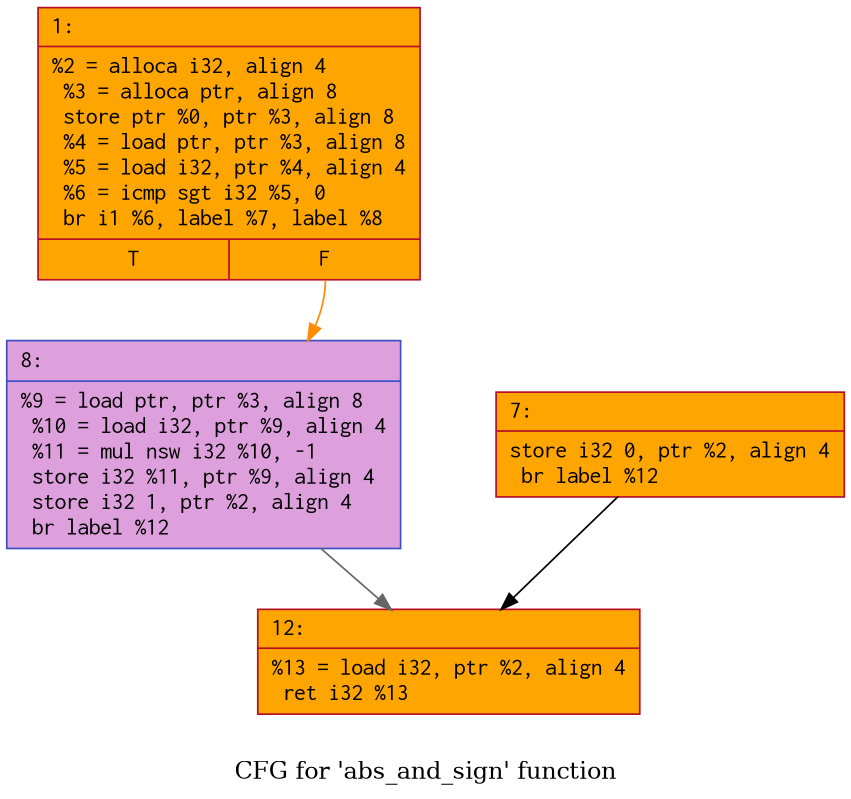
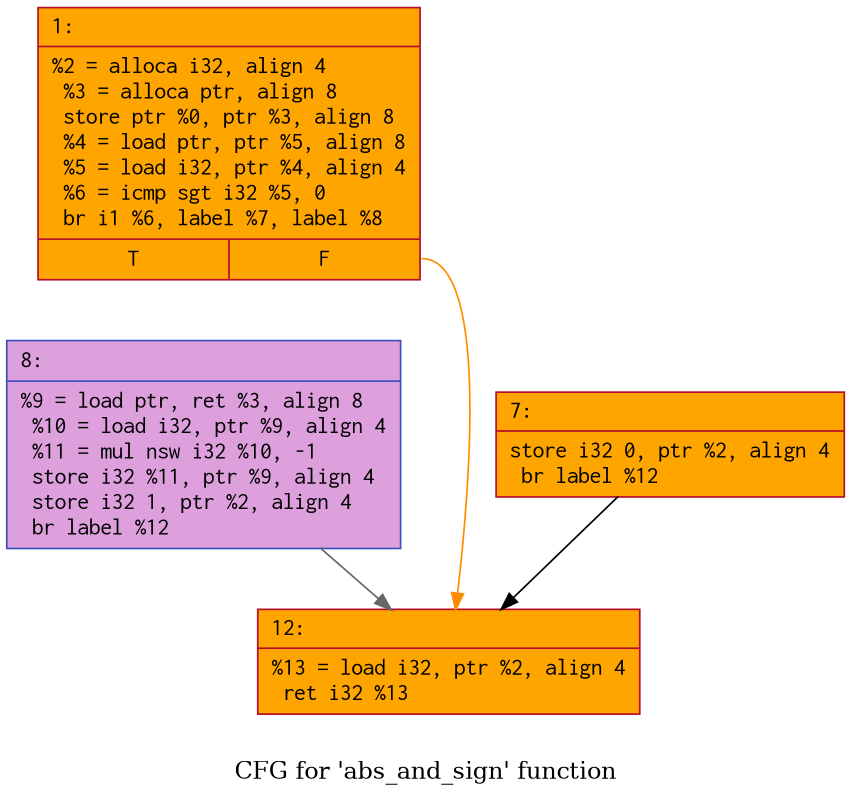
(229, 142) -> (229, 142)
(323, 303) -> (470, 417)
(192, 401) -> (192, 401)
